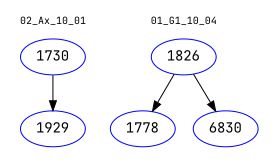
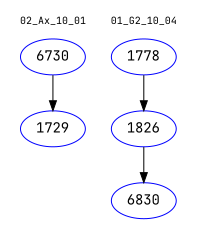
(184, 21) -> (144, 21)
(53, 57) -> (53, 57)
(166, 88) -> (144, 88)
(53, 129) -> (53, 129)
